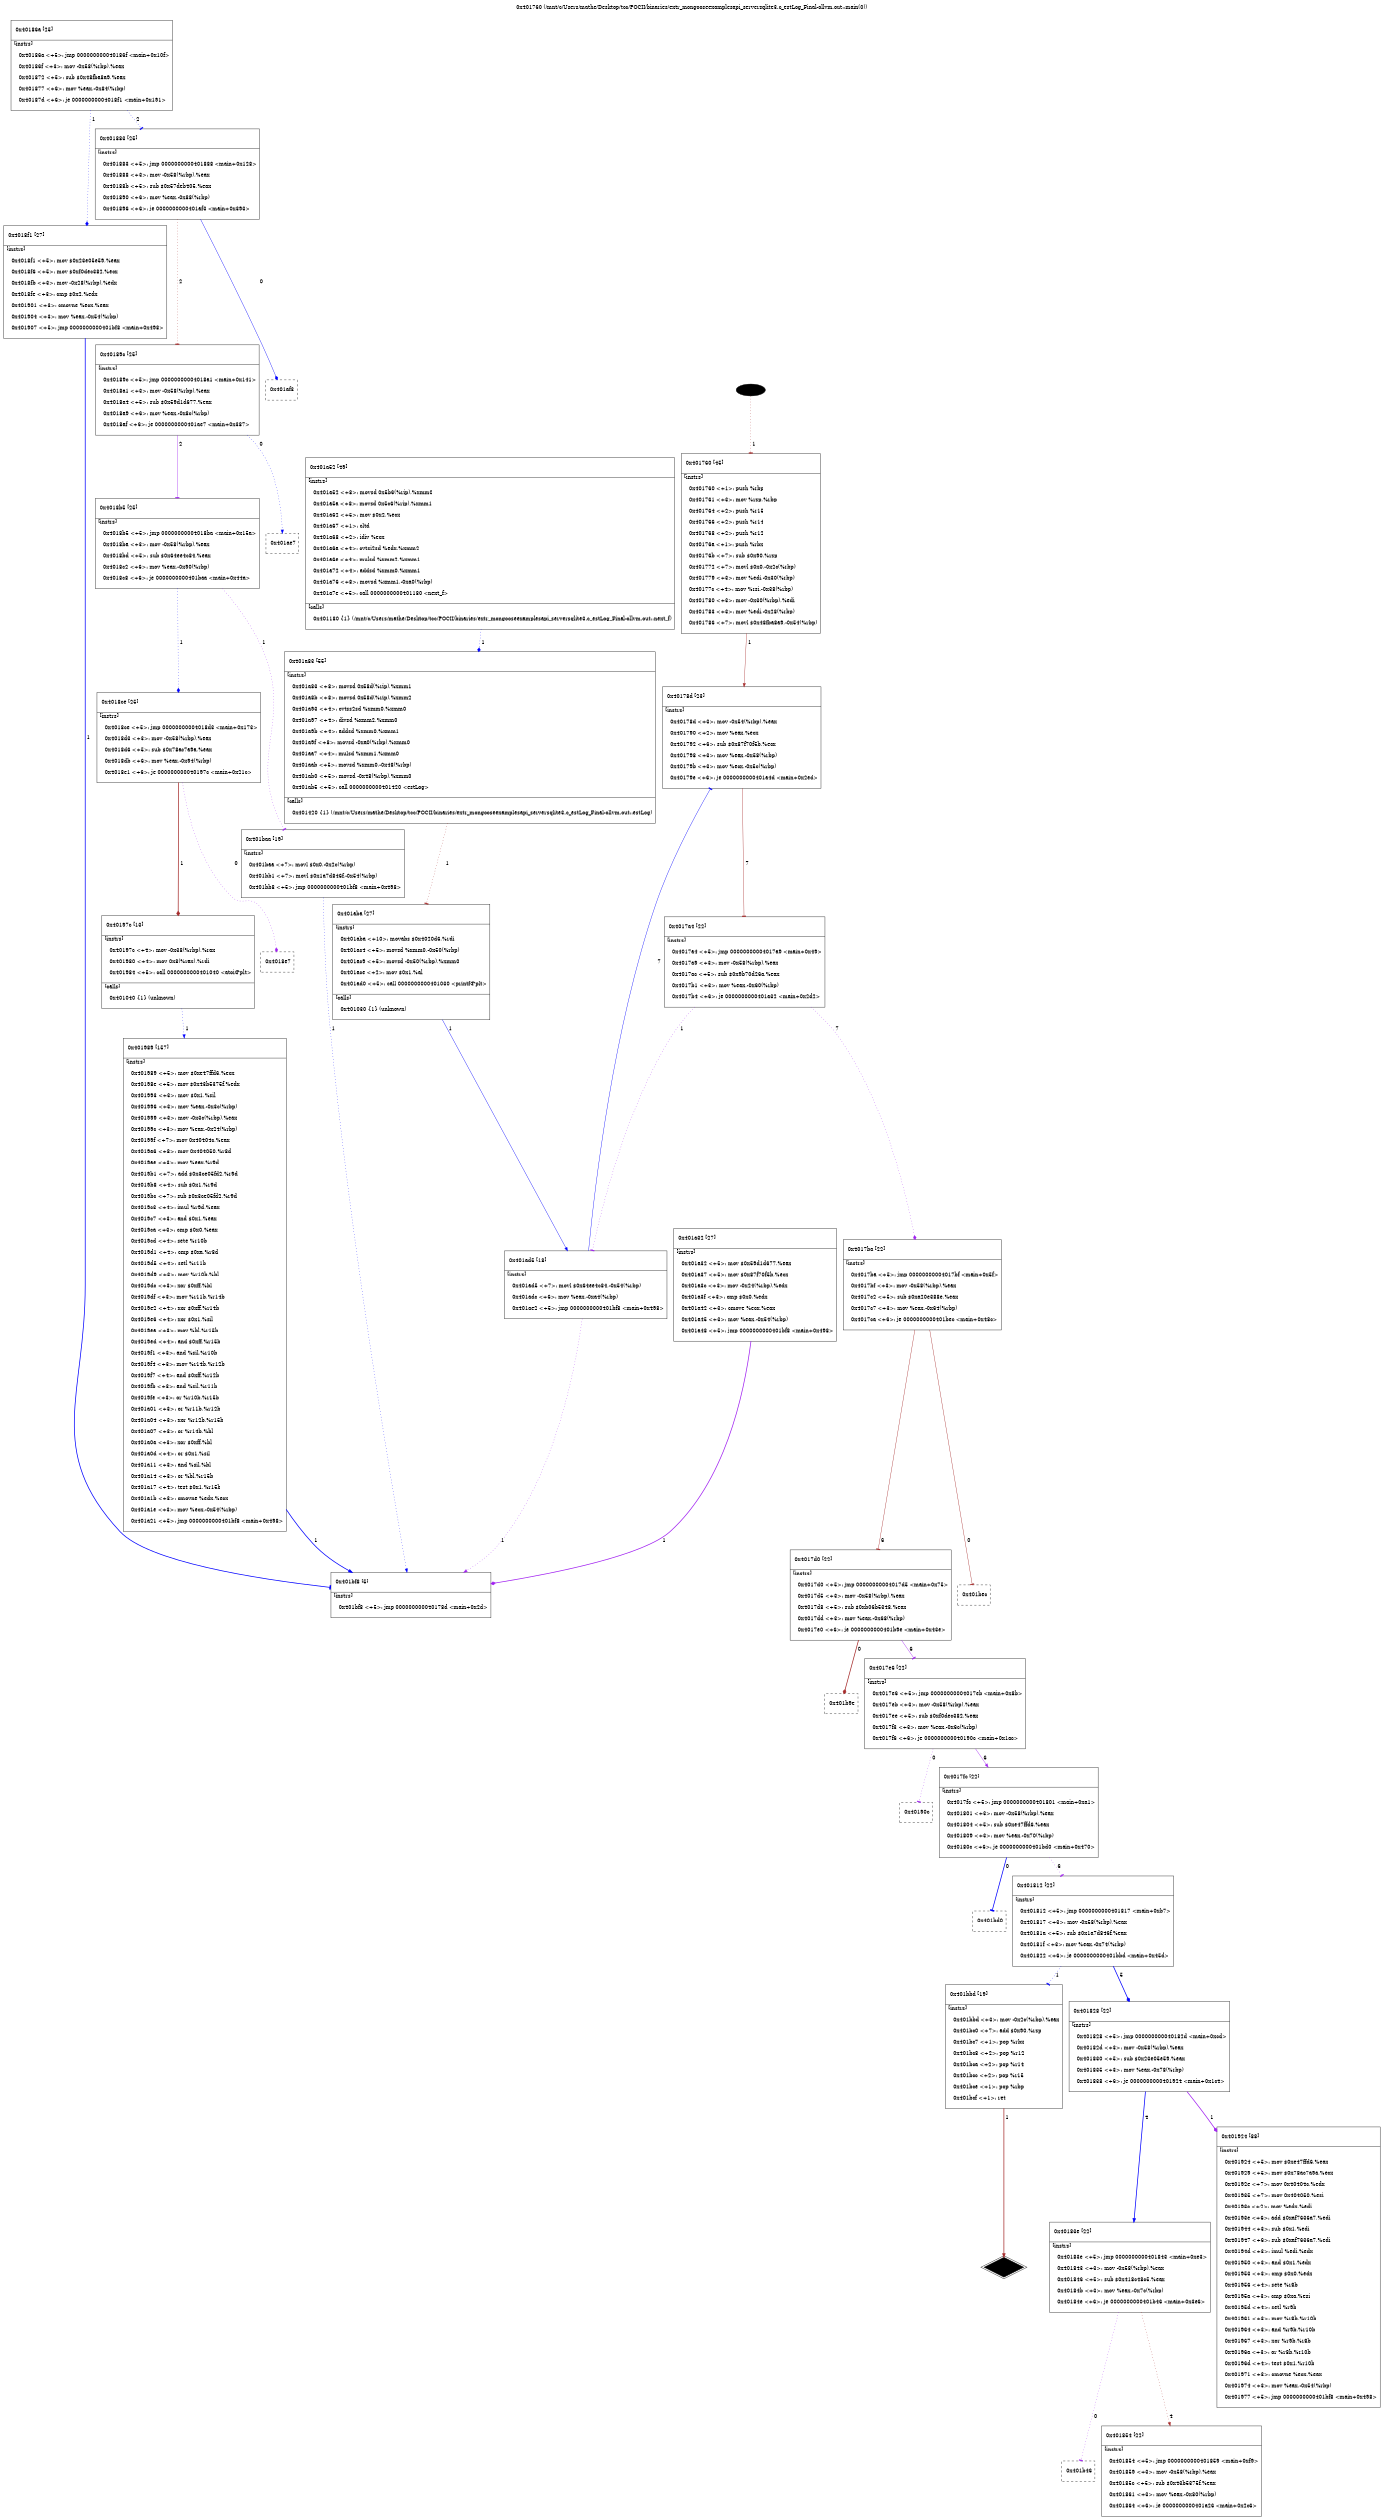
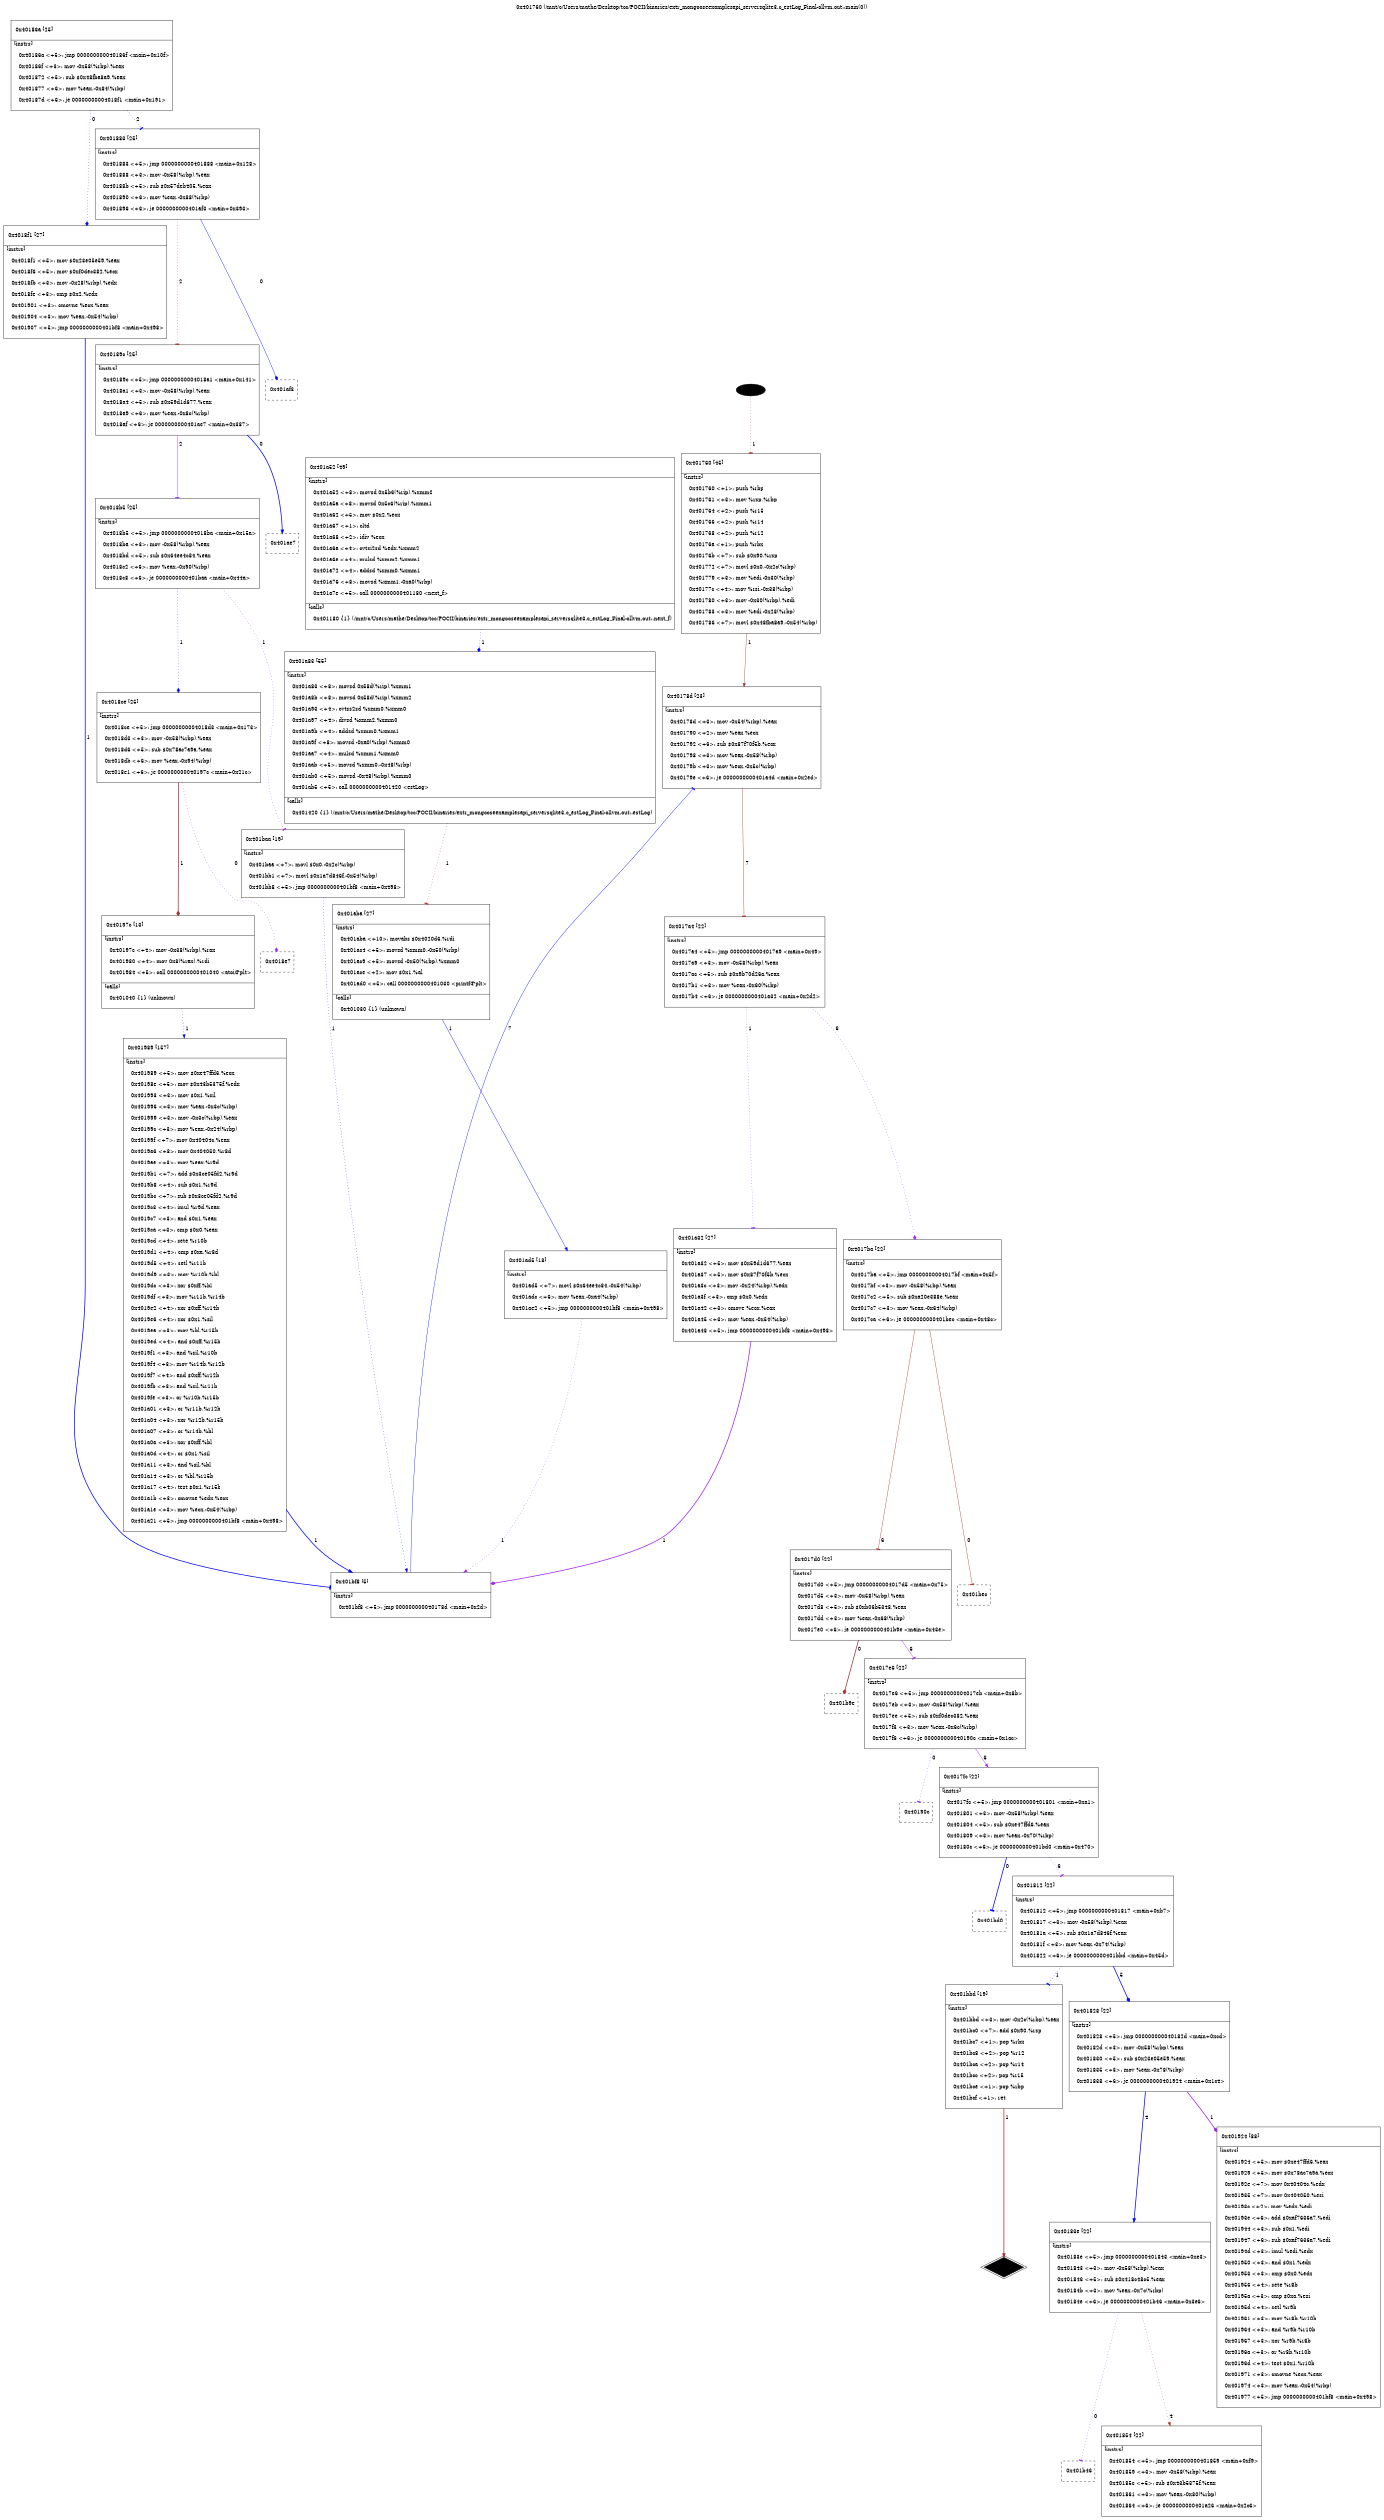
(93, 120) -> (93, 120)
(274, 479) -> (274, 479)
(626, 1014) -> (465, 1147)
(836, 1029) -> (836, 1029)
(630, 1122) -> (750, 1117)
